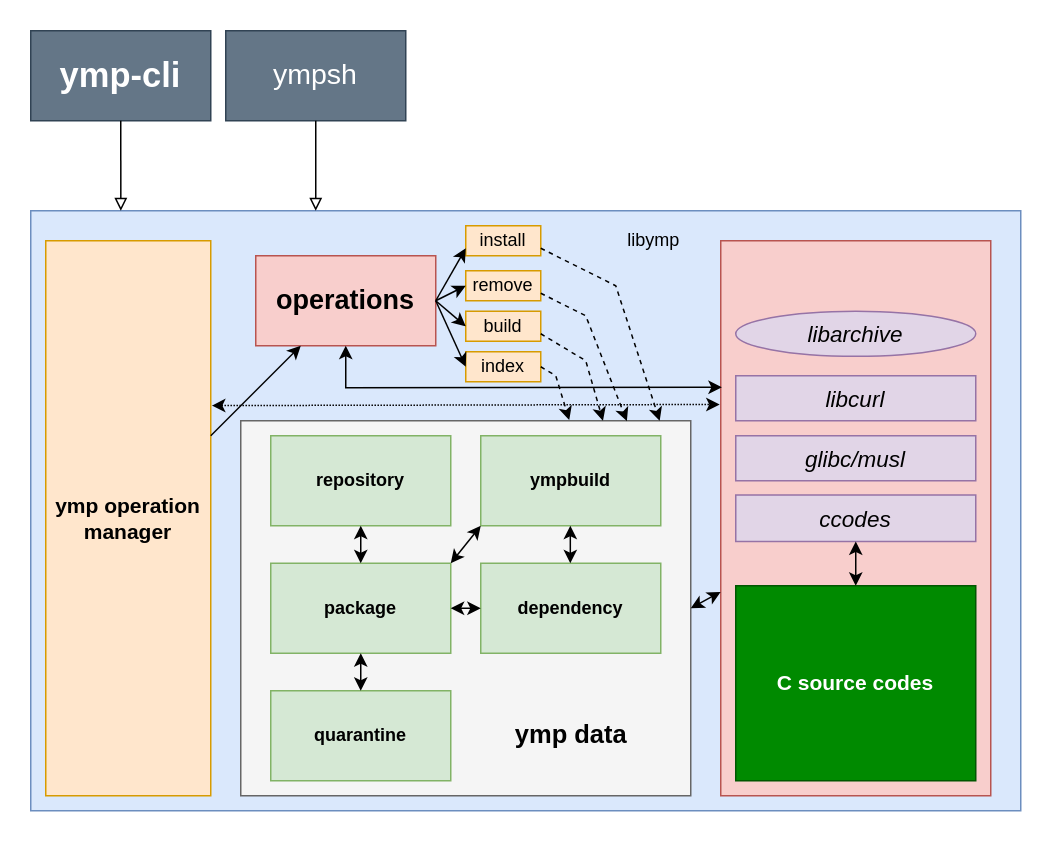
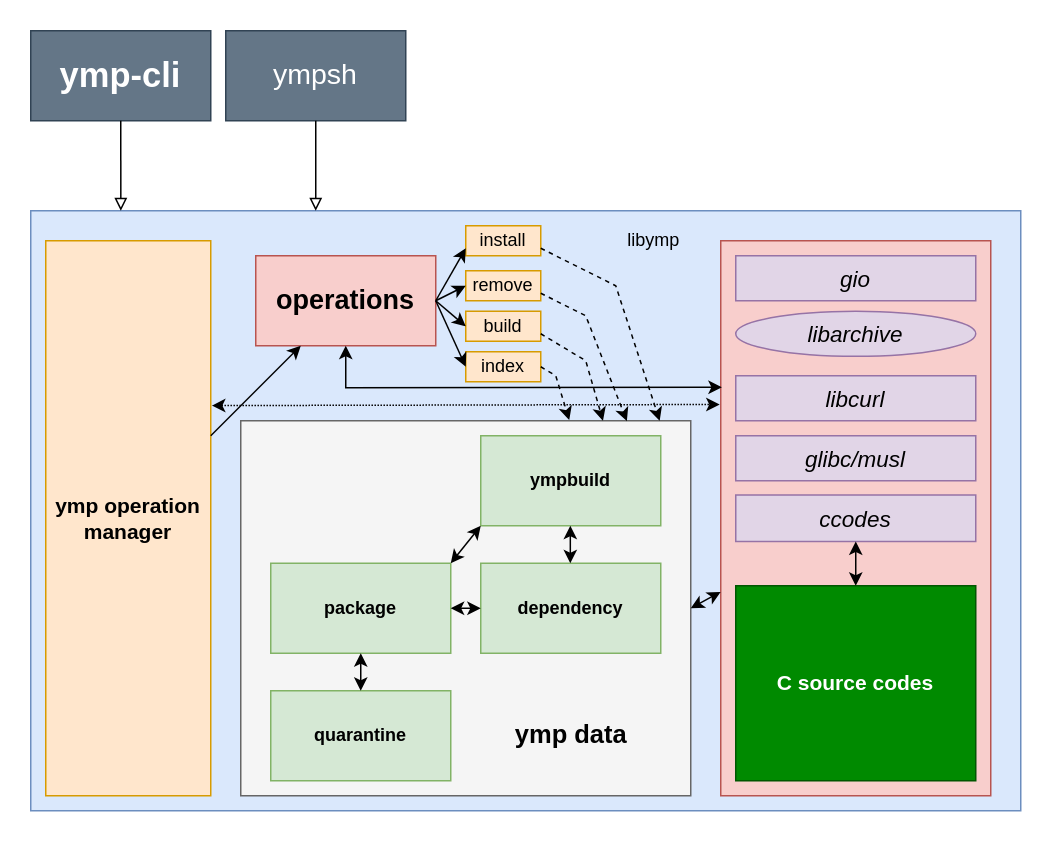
none -> (856, 278)
(361, 481) -> none
(361, 545) -> none
